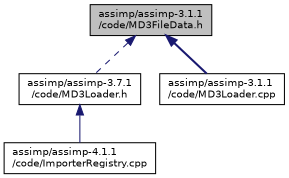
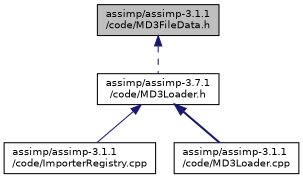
(190, 58) -> (201, 127)
(80, 158) -> (80, 158)
